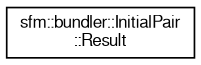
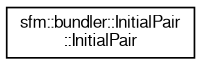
(101, 33) -> (101, 33)
